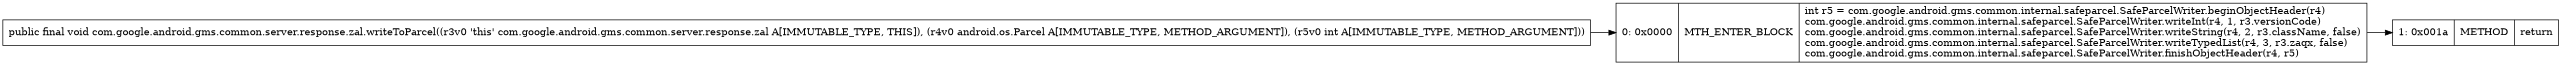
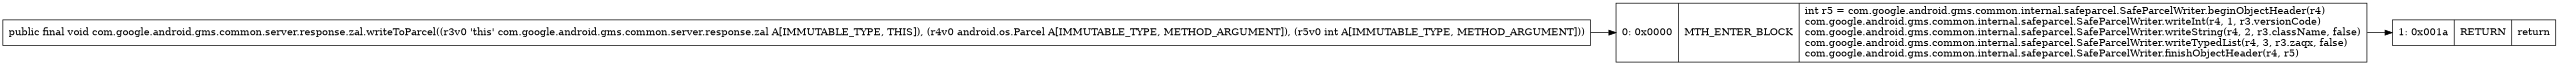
(2484, 32) -> (2483, 32)
